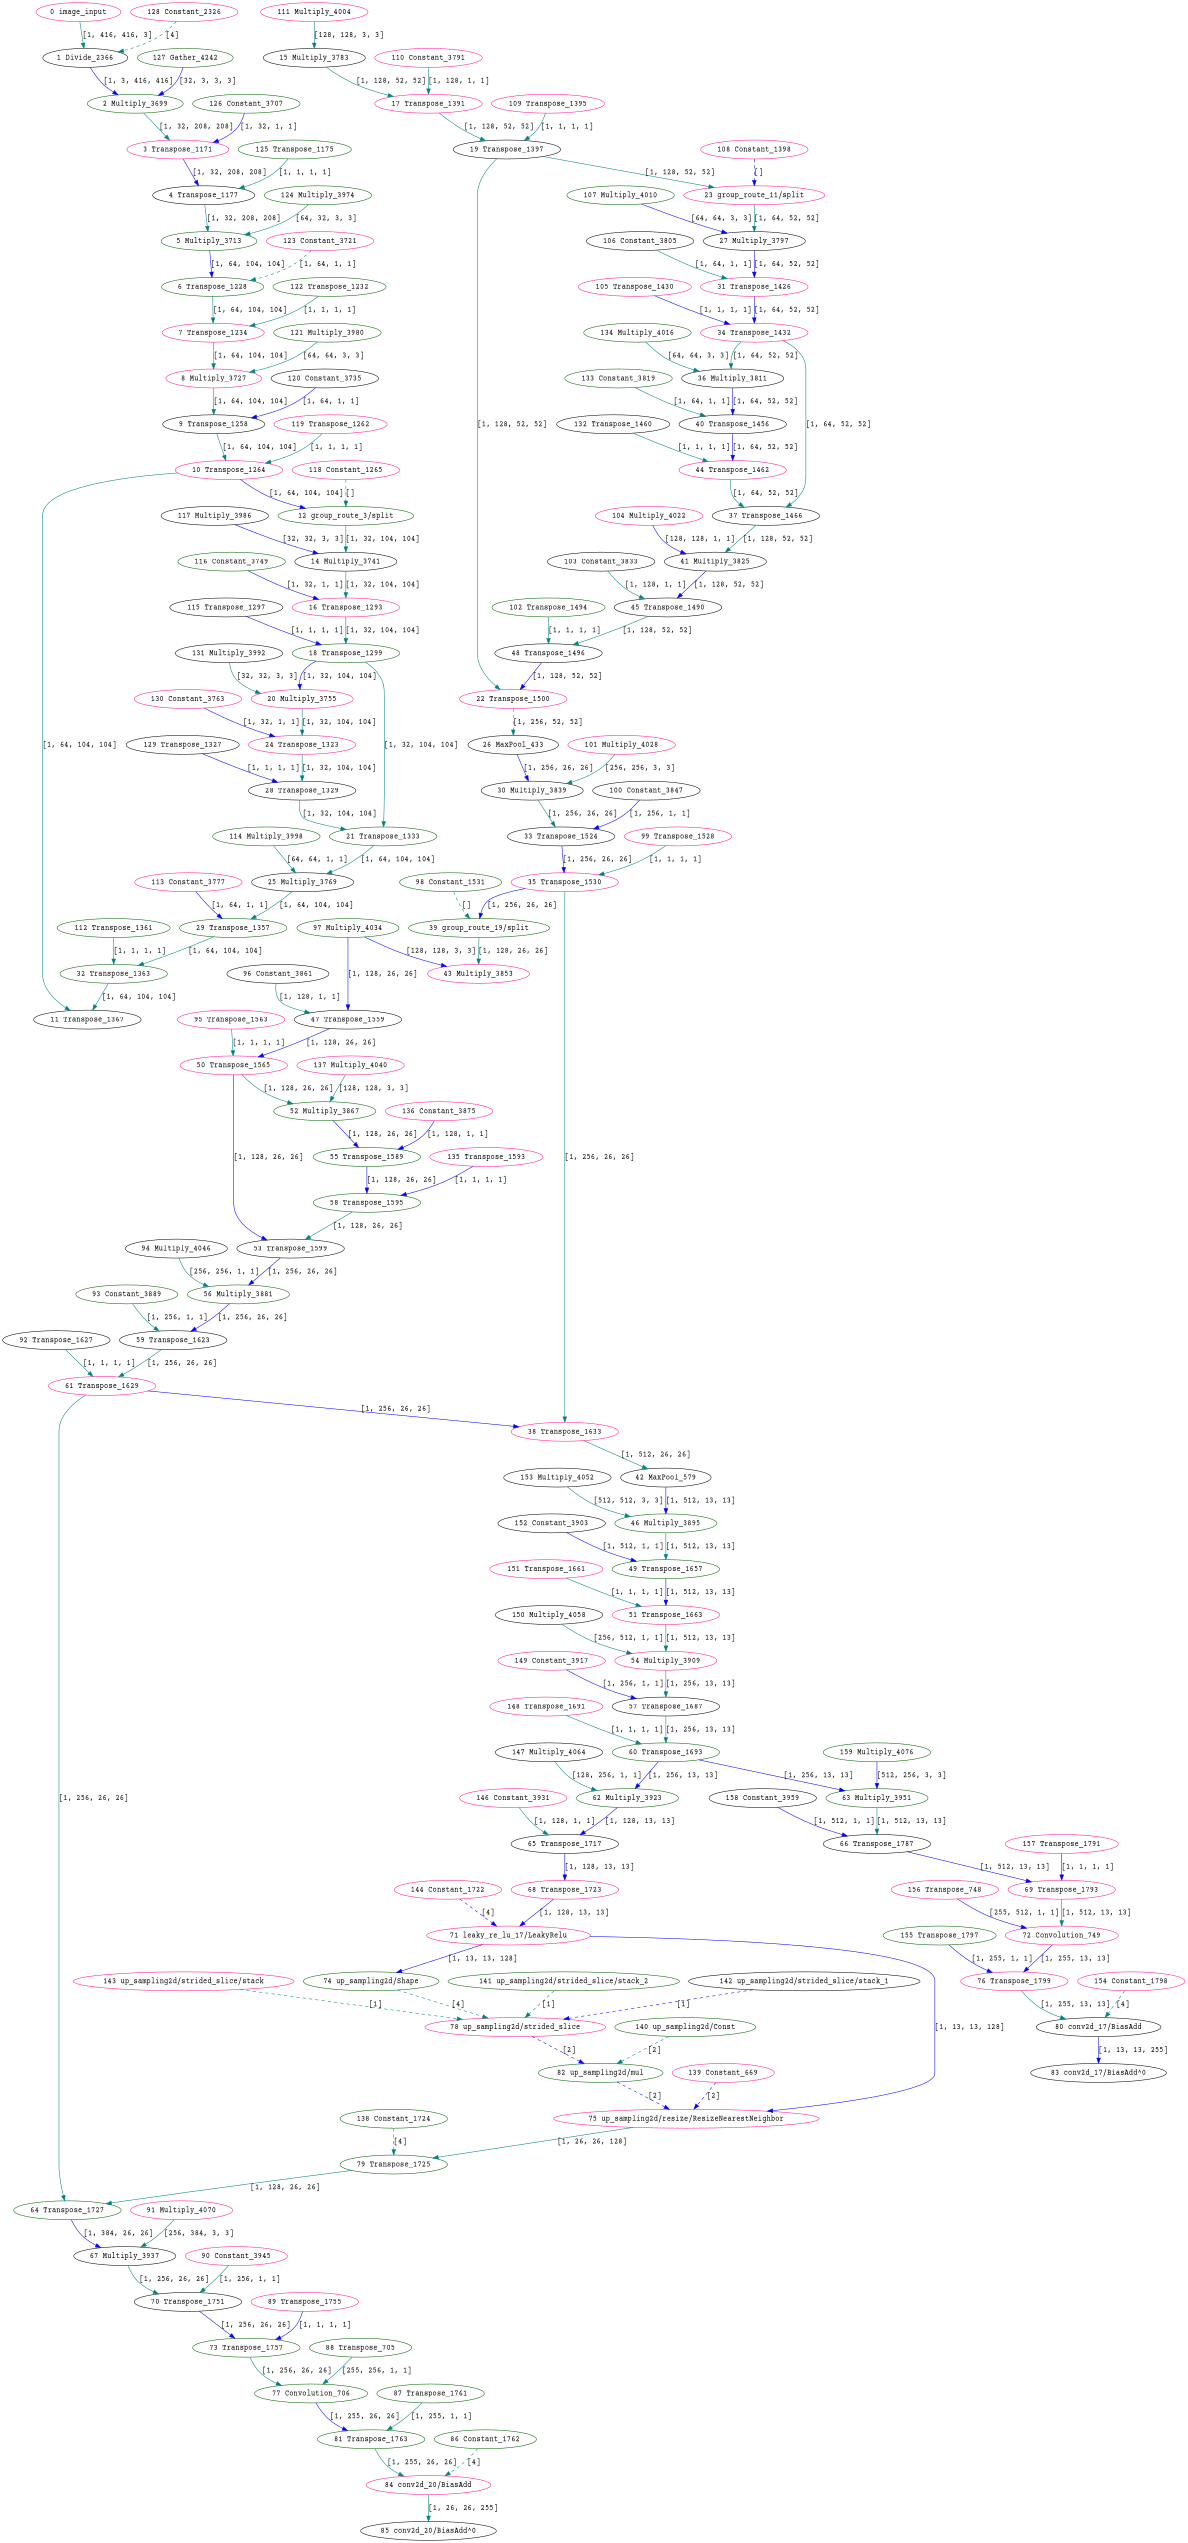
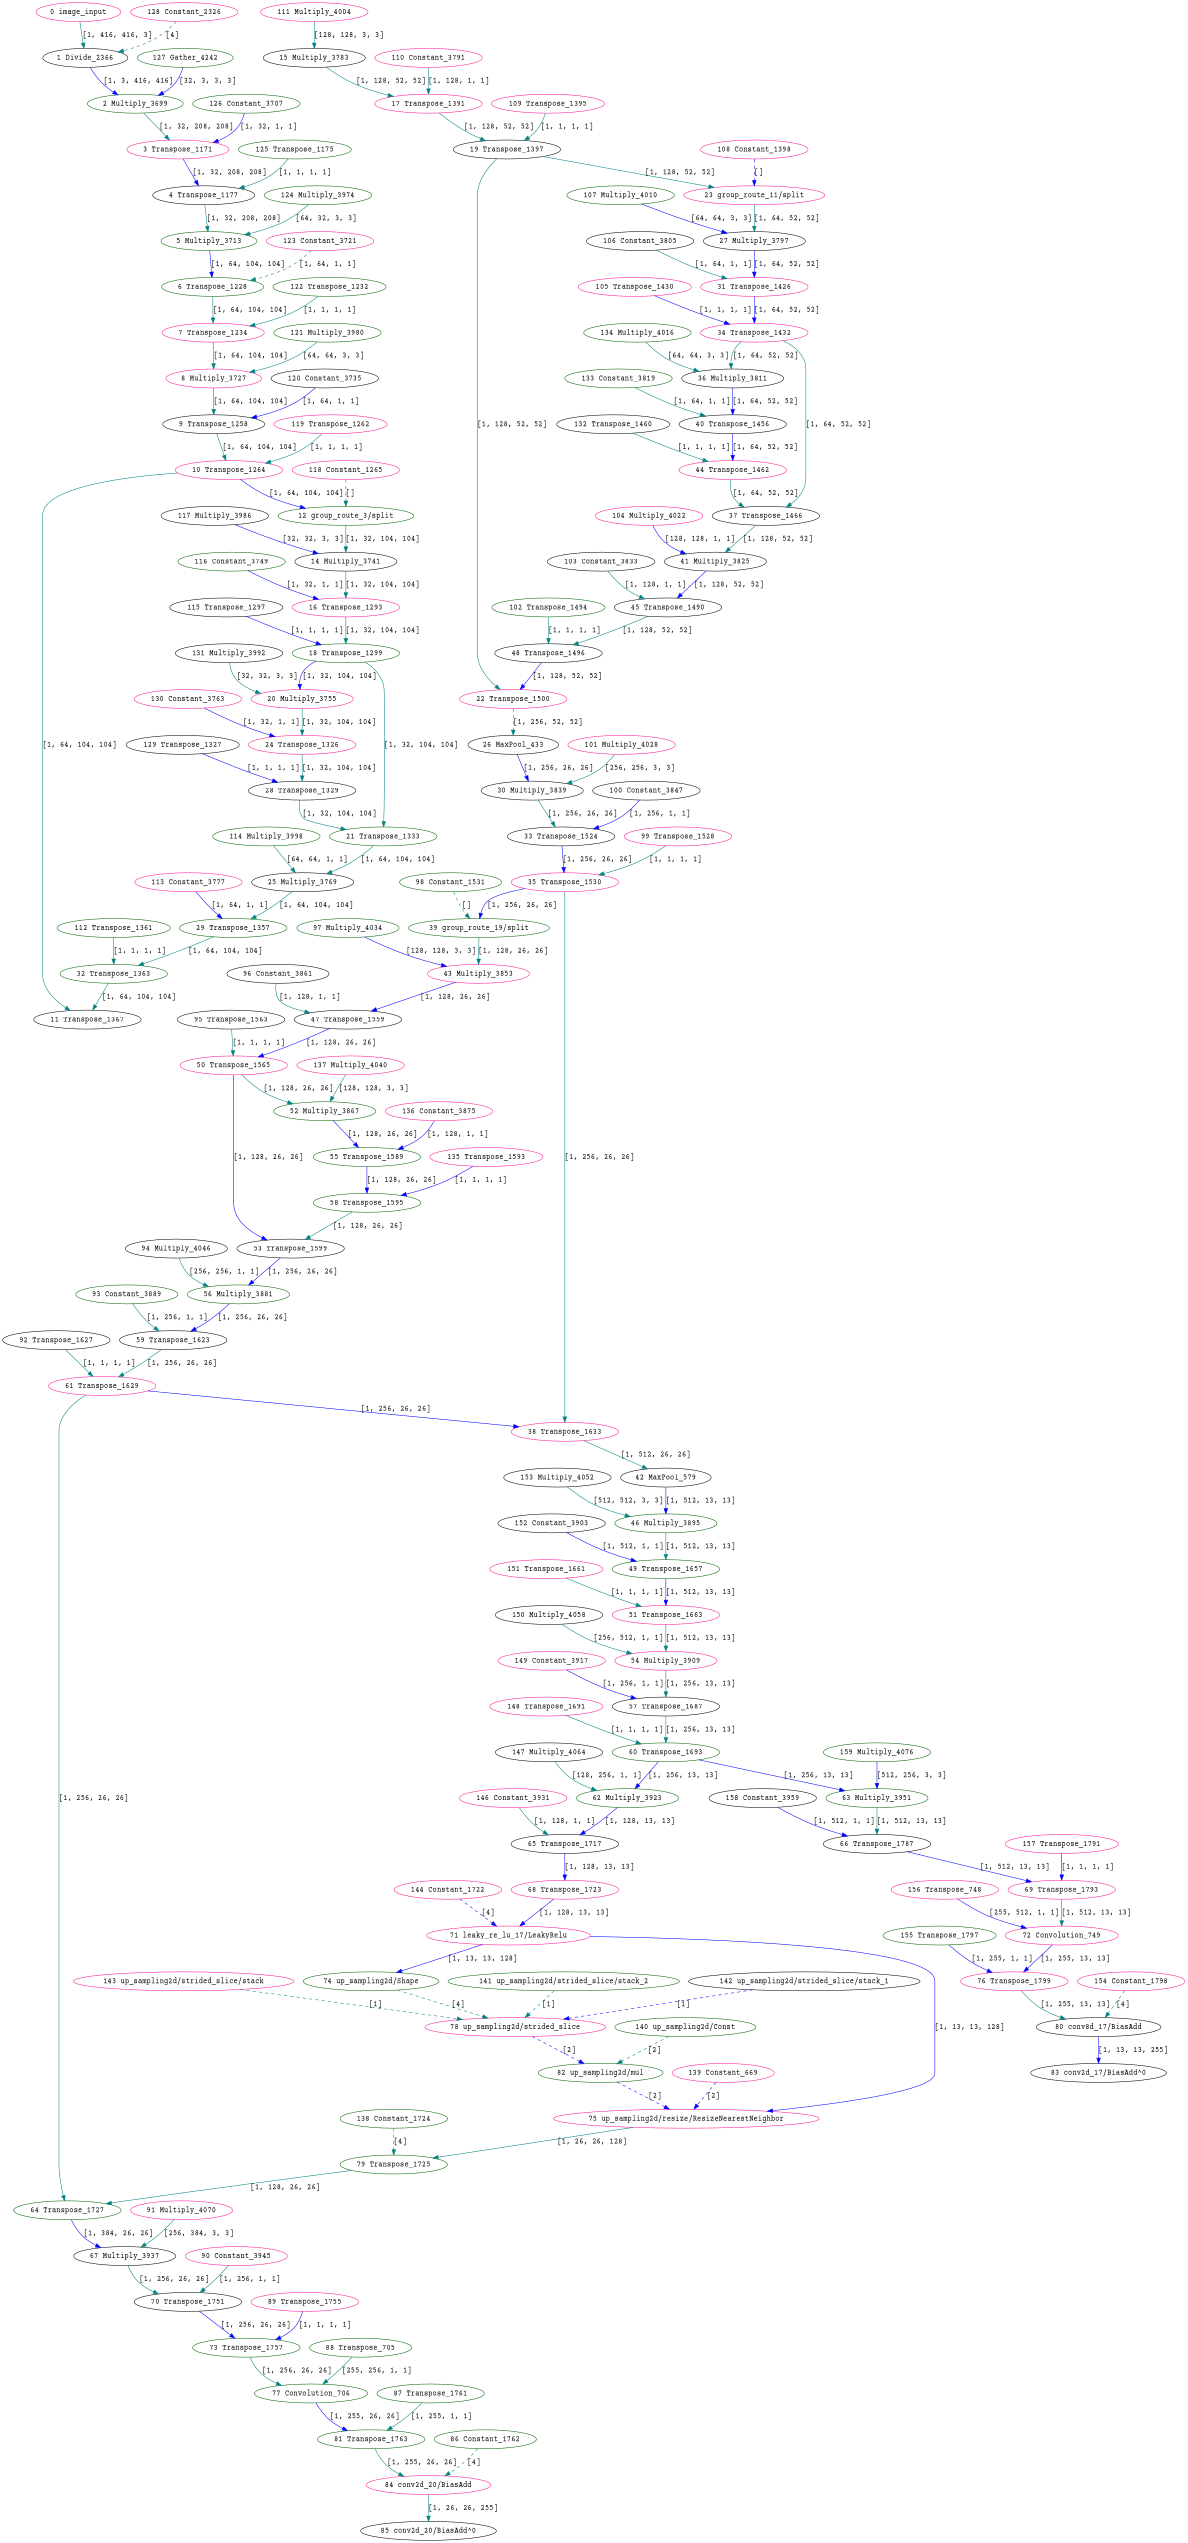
(302, 745) -> (302, 745)
(348, 971) -> (416, 996)
(231, 1020) -> (231, 1020)
(1099, 2027) -> (1099, 2027)
